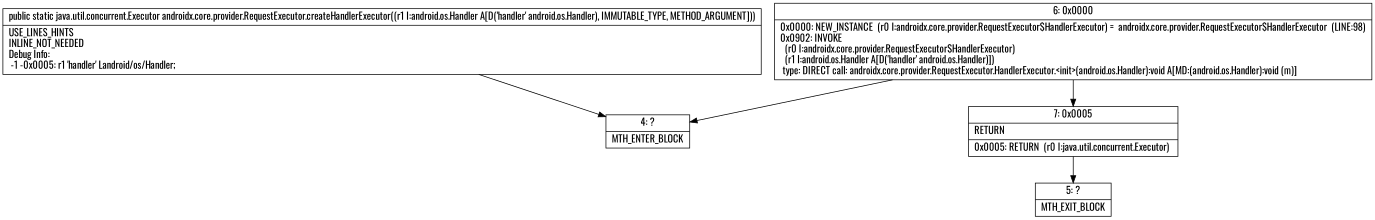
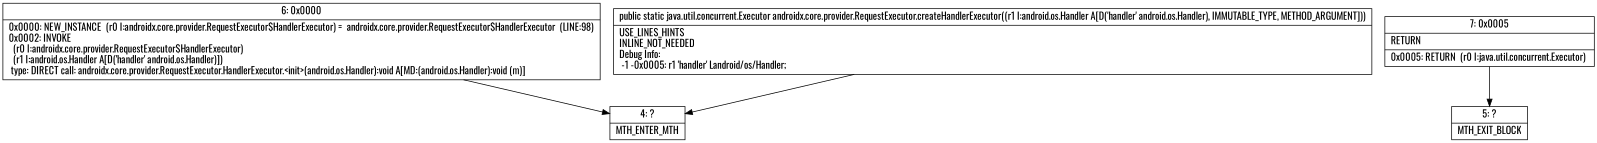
(814, 39) -> (42, 39)
(1073, 90) -> none
(648, 139) -> (647, 131)
